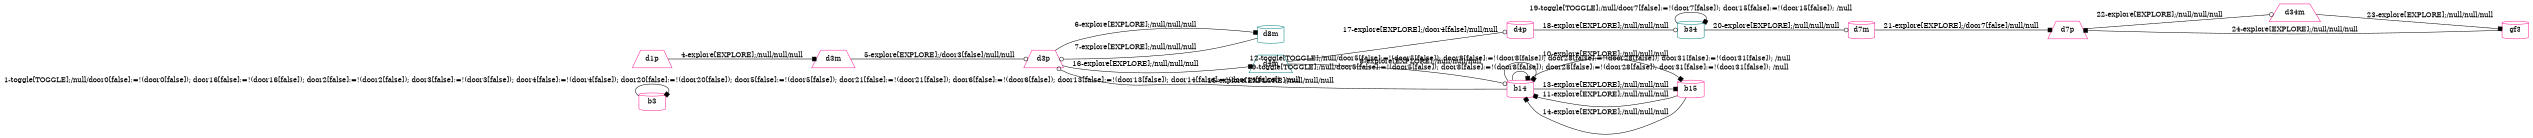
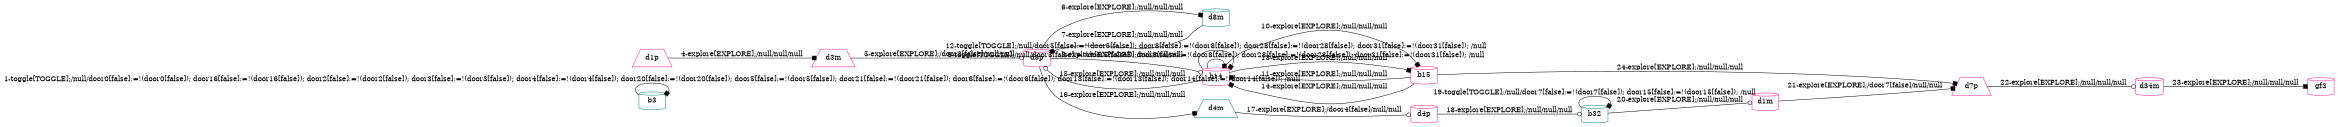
(2295, 13) -> (2149, 87)
(1691, 30) -> (1595, 114)
(1861, 30) -> (1765, 102)
(2295, 34) -> (1695, 72)
(1161, 55) -> (1132, 48)
(1044, 59) -> (1037, 58)
(1396, 69) -> (1125, 62)
(652, 102) -> (652, 101)
